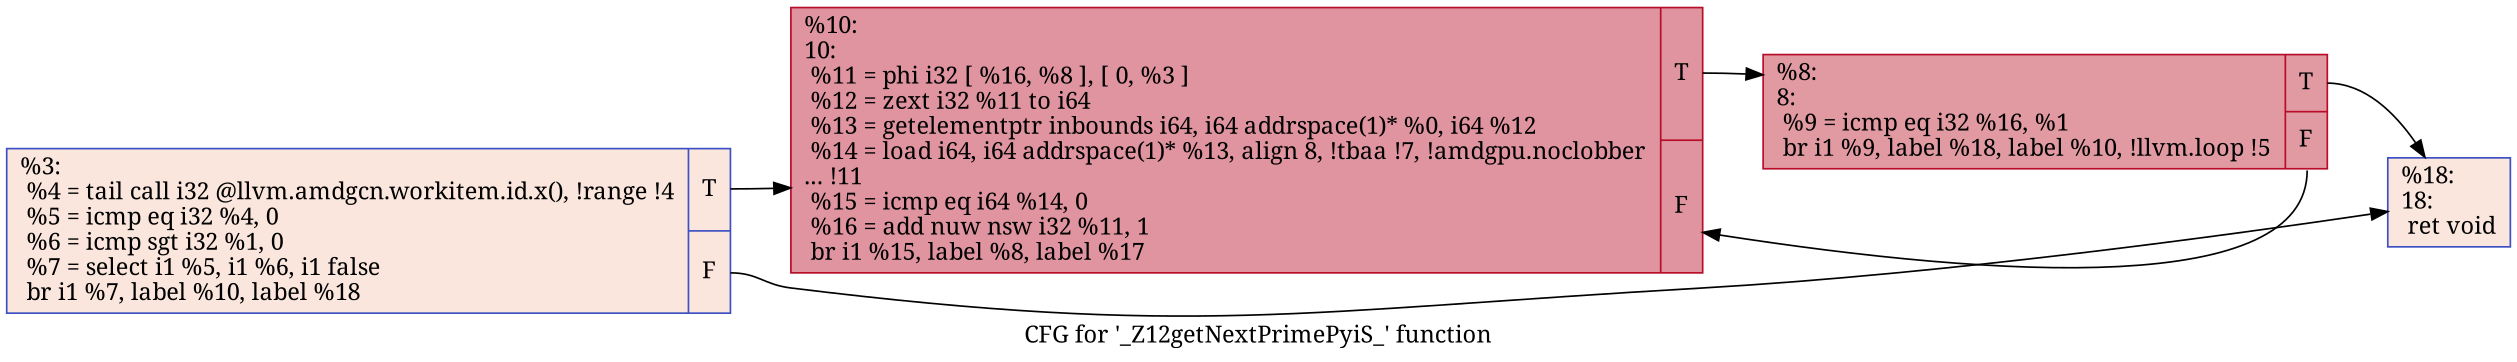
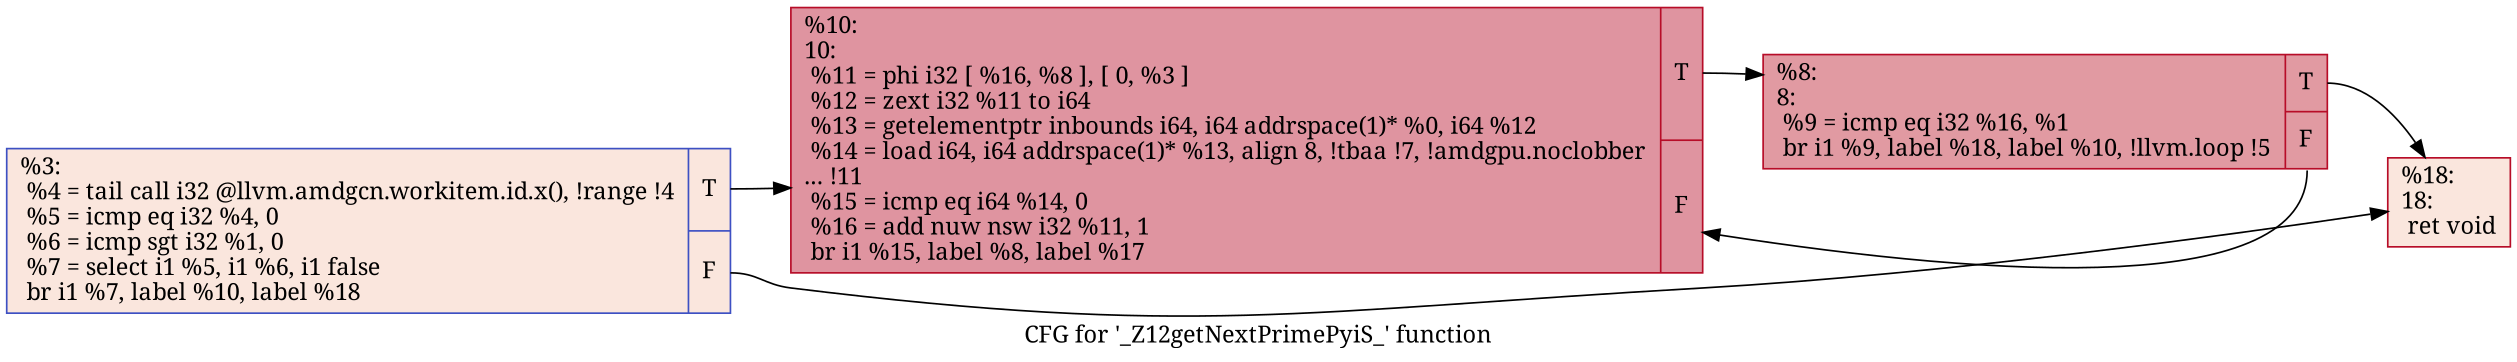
(2449, 202) -> (2449, 202)
